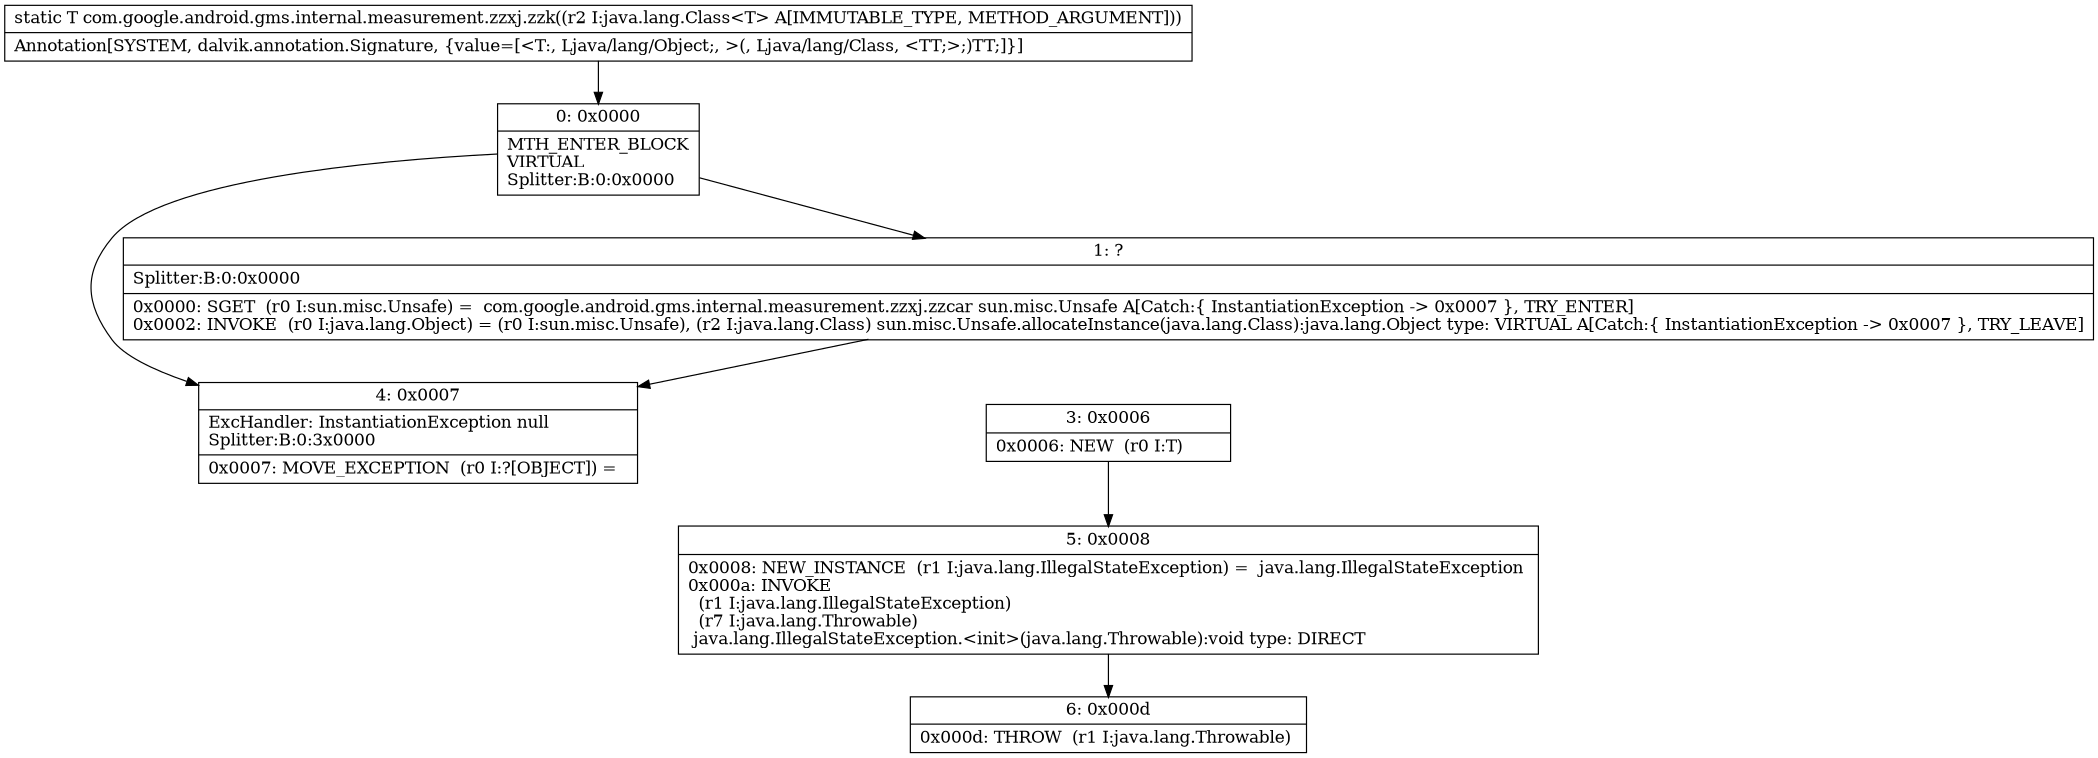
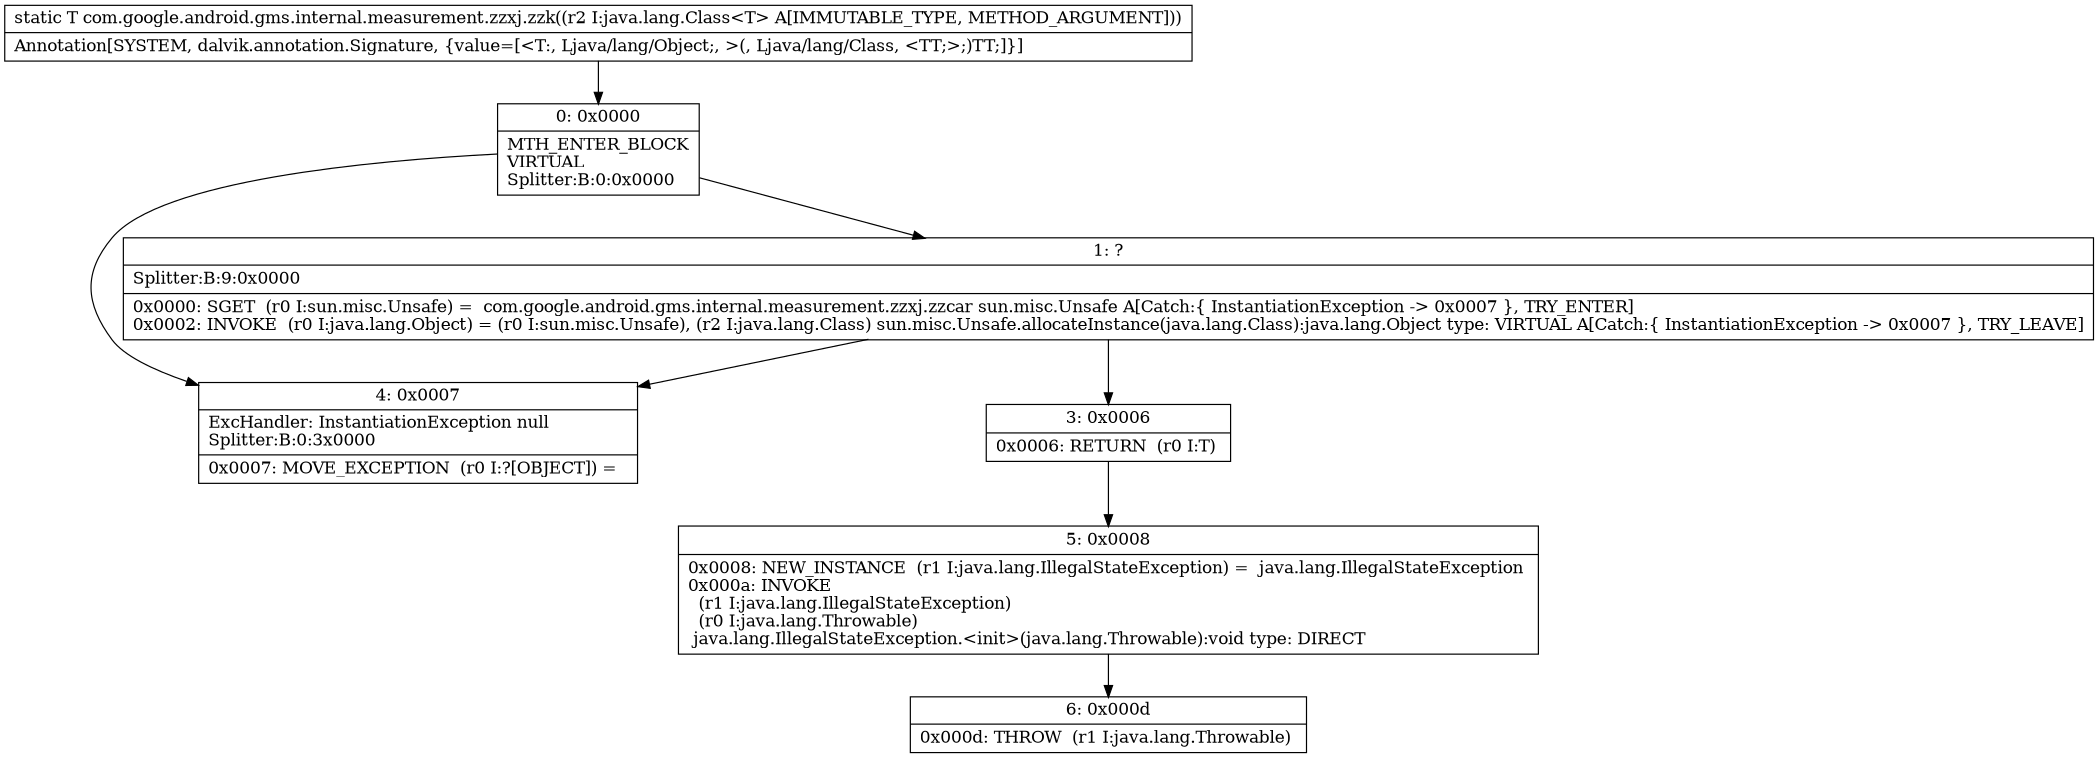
(217, 279) -> (217, 279)
none -> (1108, 366)
(1092, 447) -> (1108, 447)
(803, 622) -> (803, 622)
